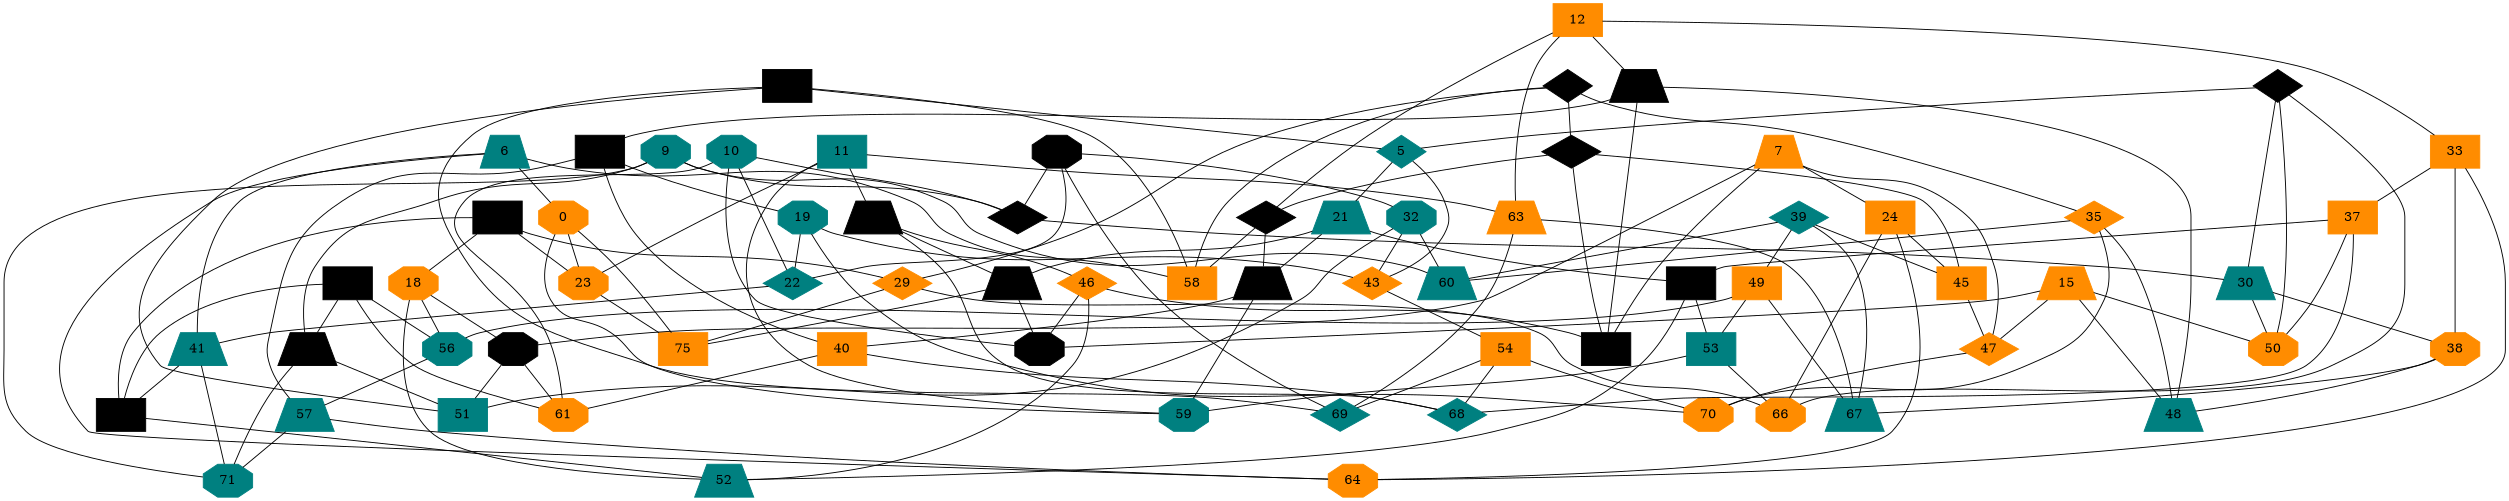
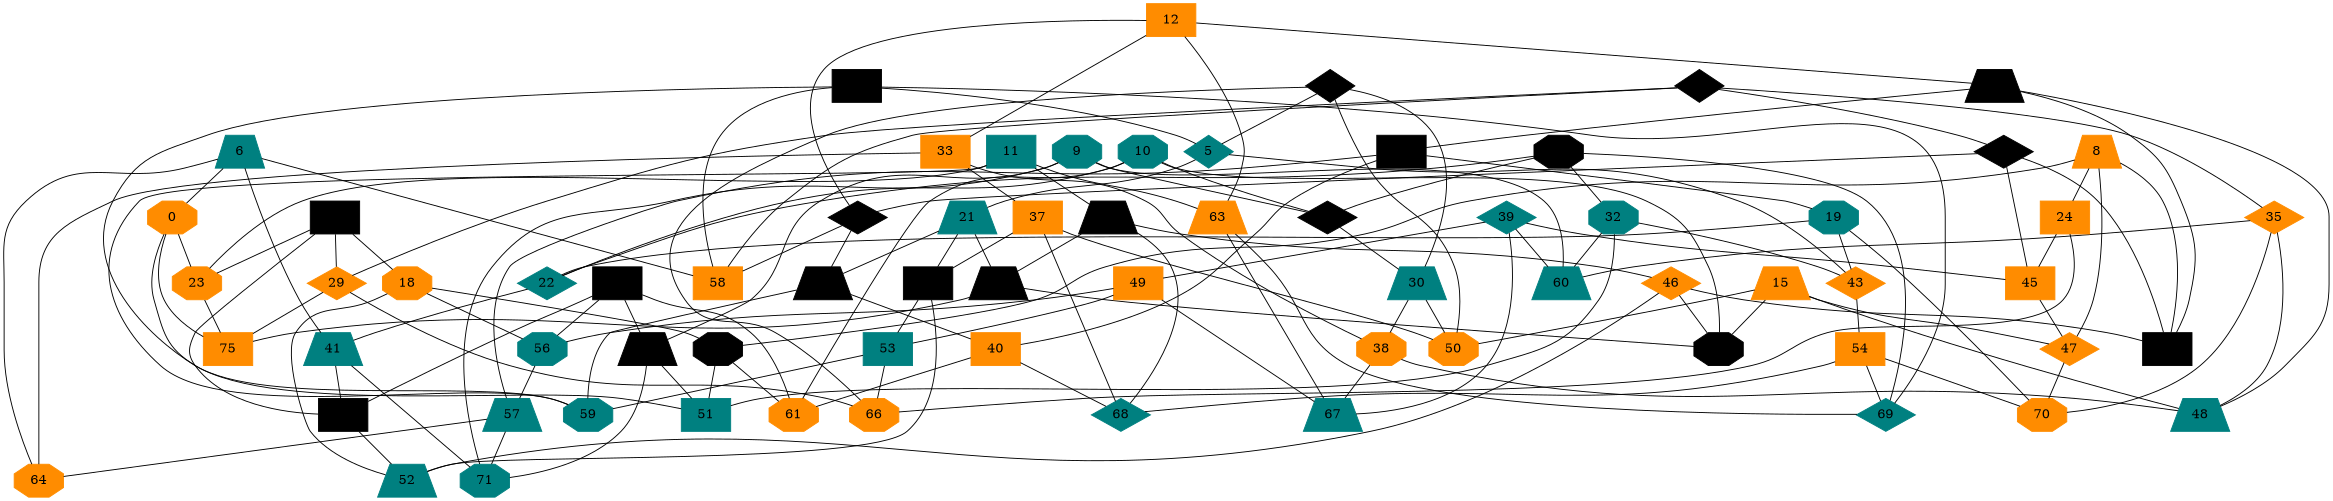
(1779, 152) -> (2097, 152)
(1740, 463) -> none
